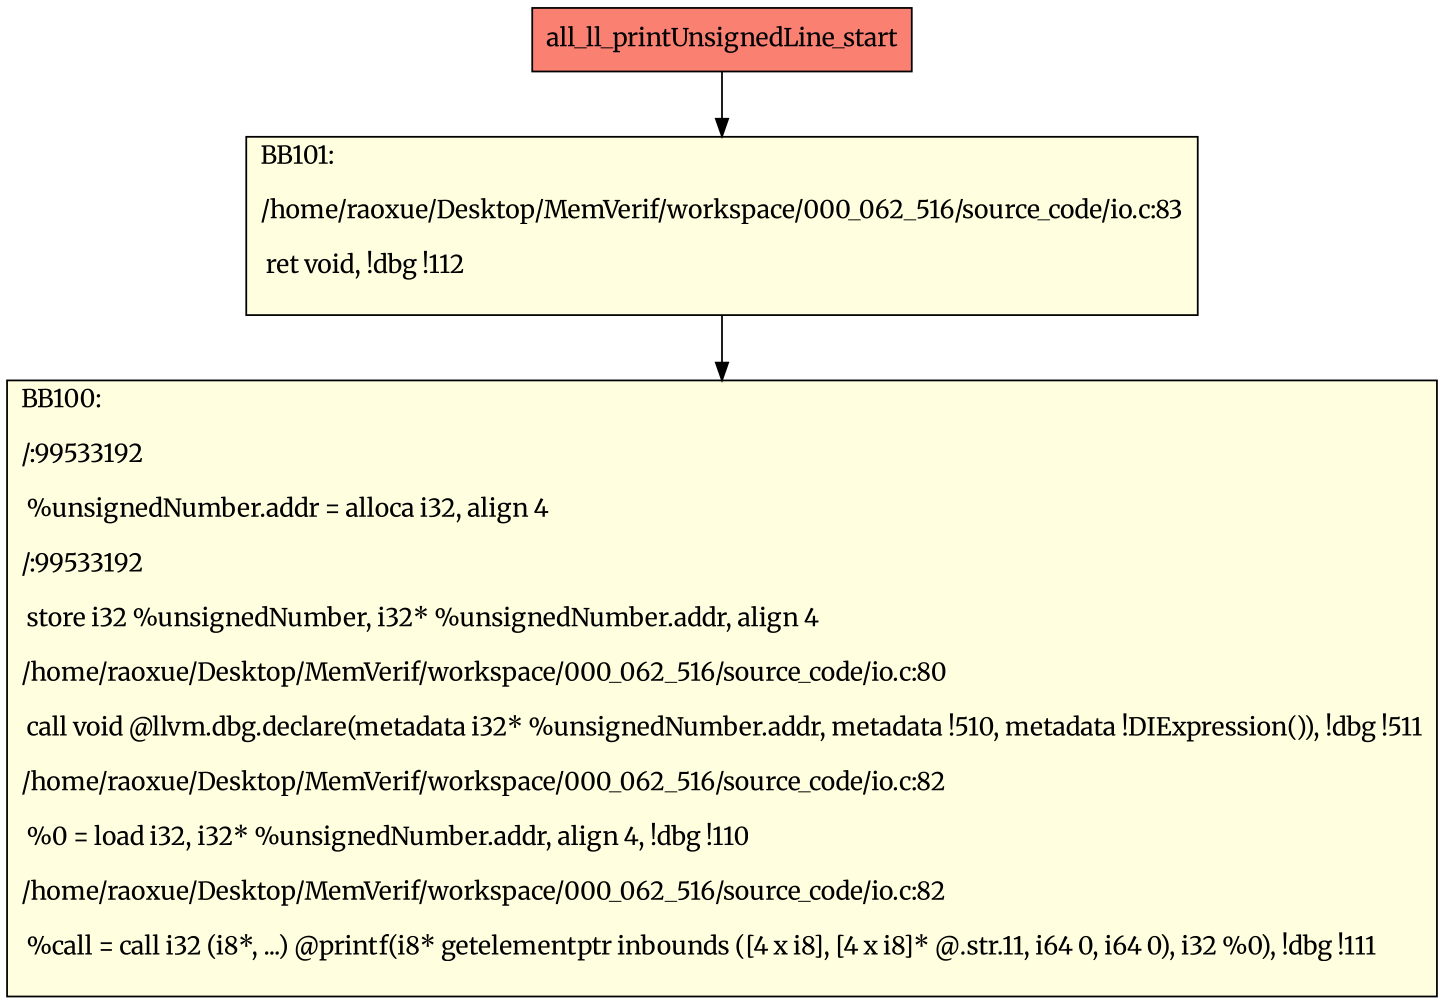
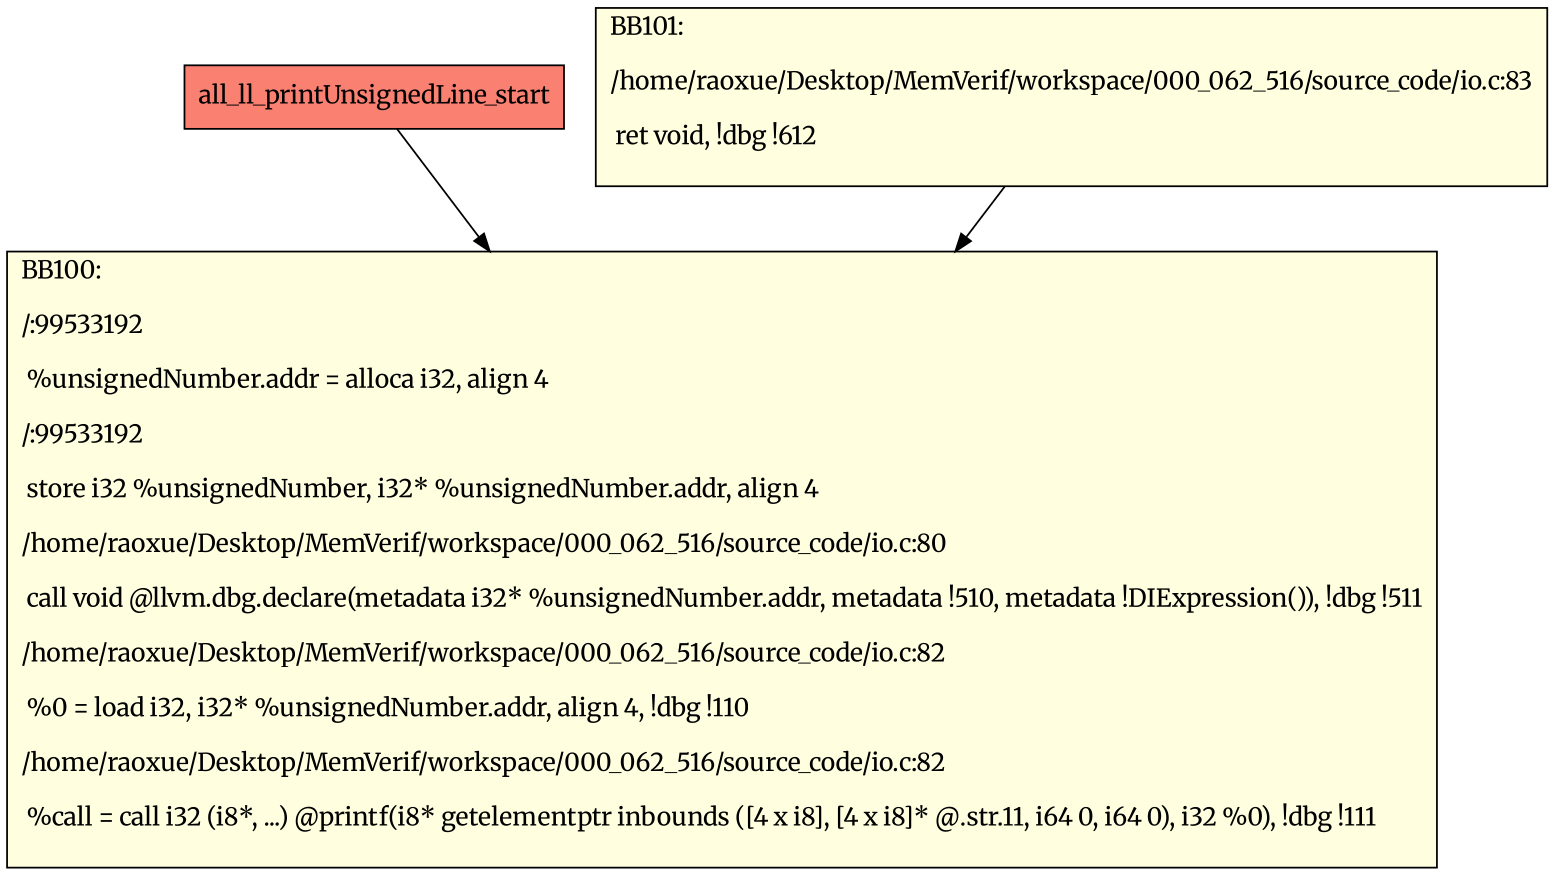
(722, 95) -> (438, 183)
(363, 266) -> (714, 137)
